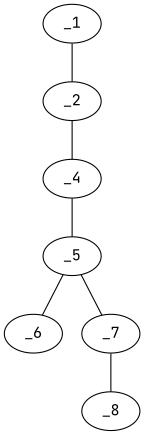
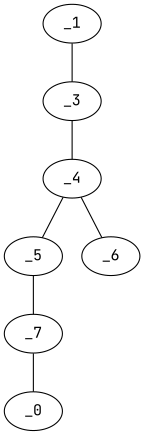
(72, 101) -> (72, 101)
(53, 295) -> (92, 217)
(111, 411) -> (33, 411)
